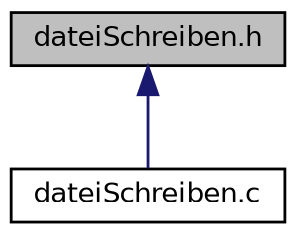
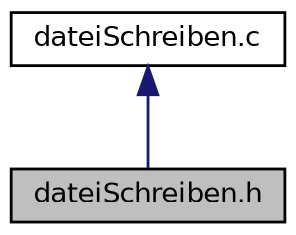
(148, 132) -> (148, 132)
